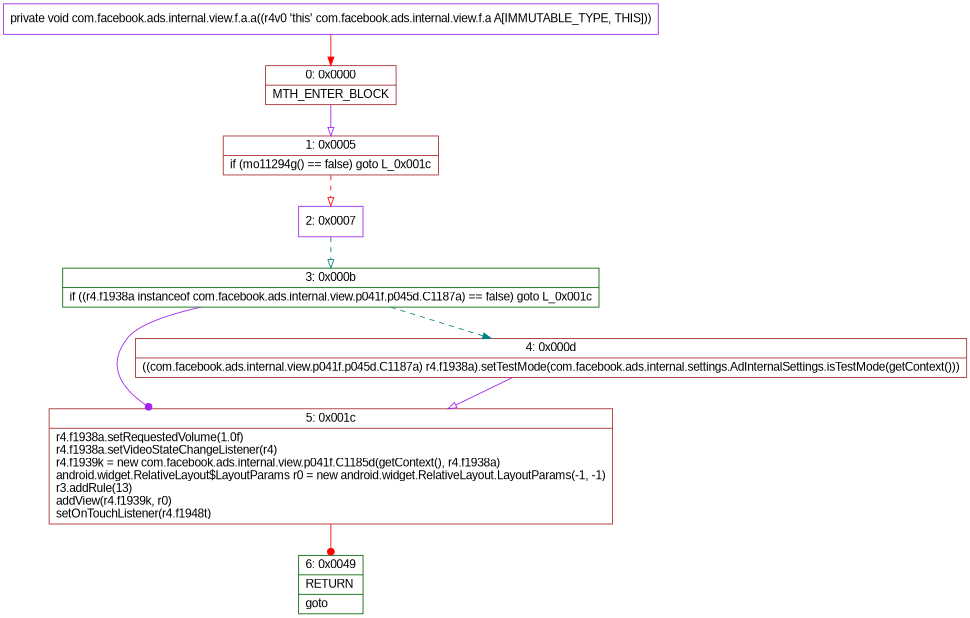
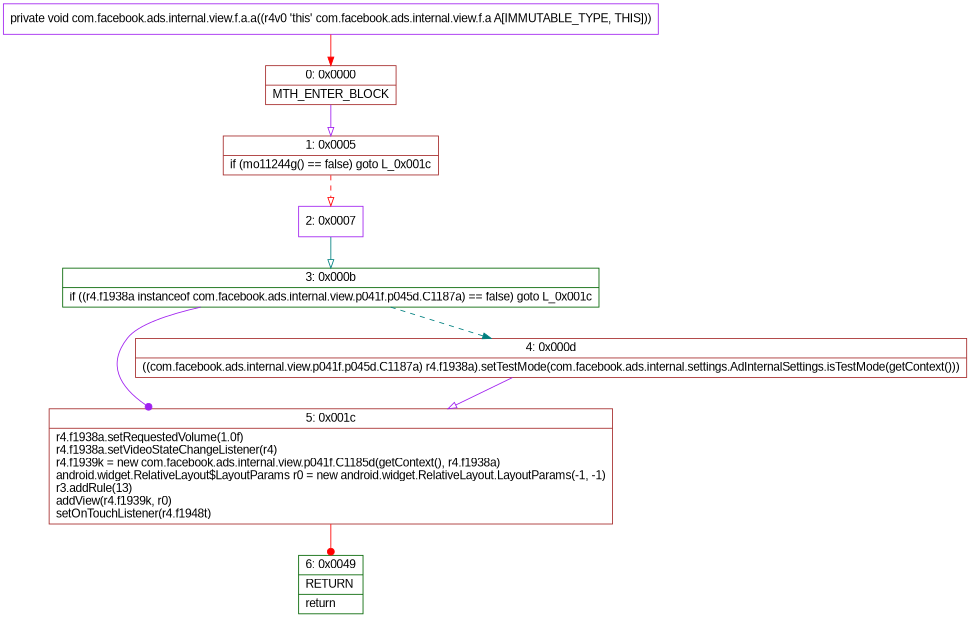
(331, 165) -> (331, 165)
(331, 248) -> (331, 248)
(317, 604) -> (321, 604)
